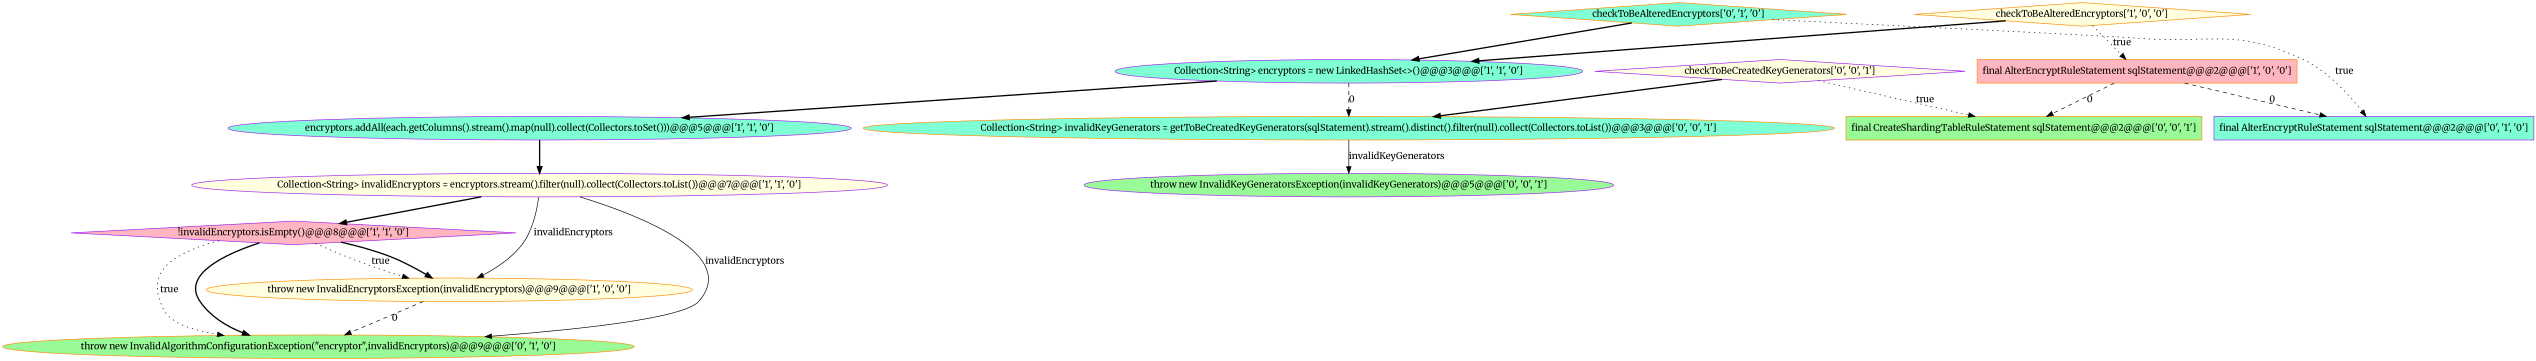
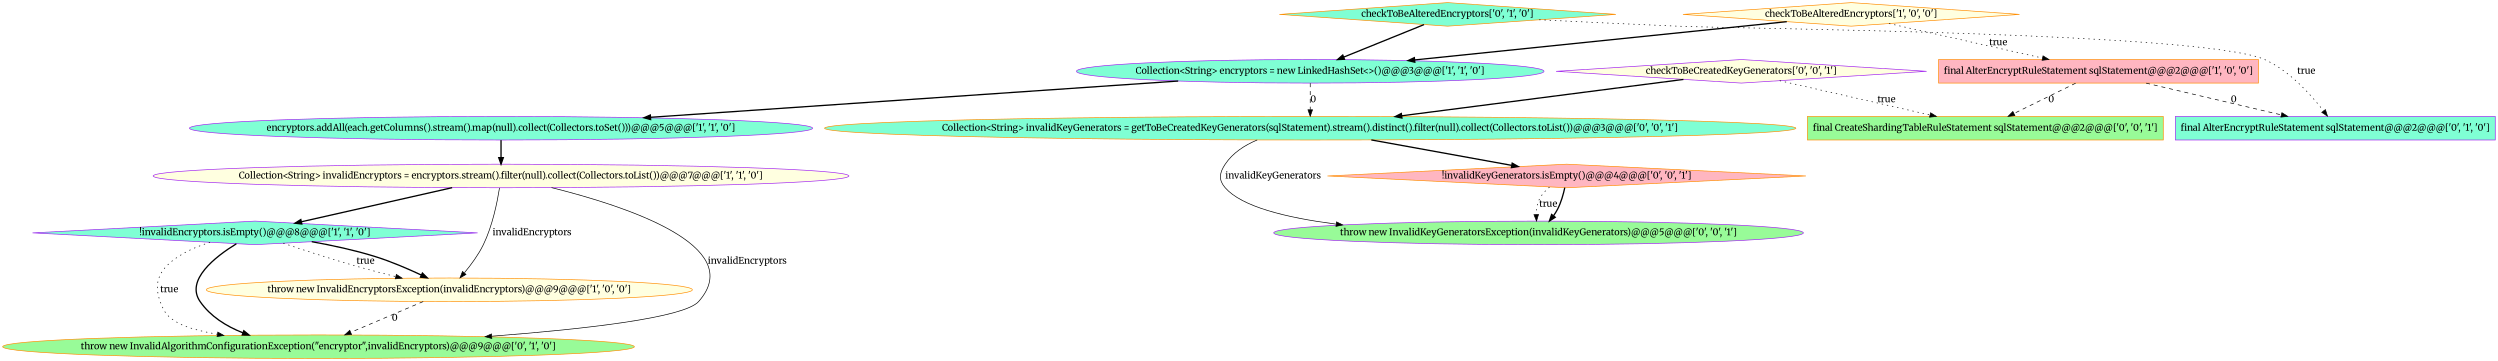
none -> (1567, 176)
(294, 233) -> (255, 233)
